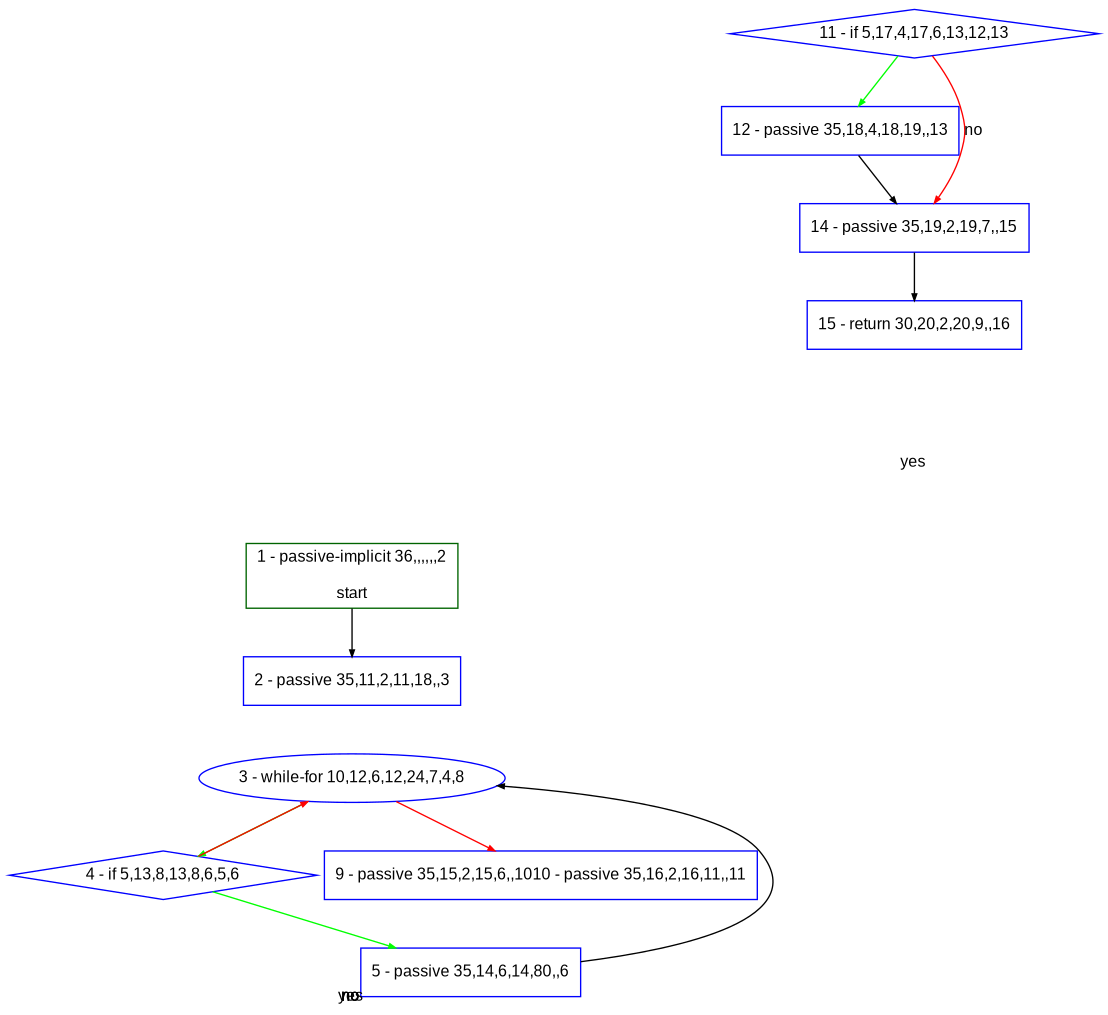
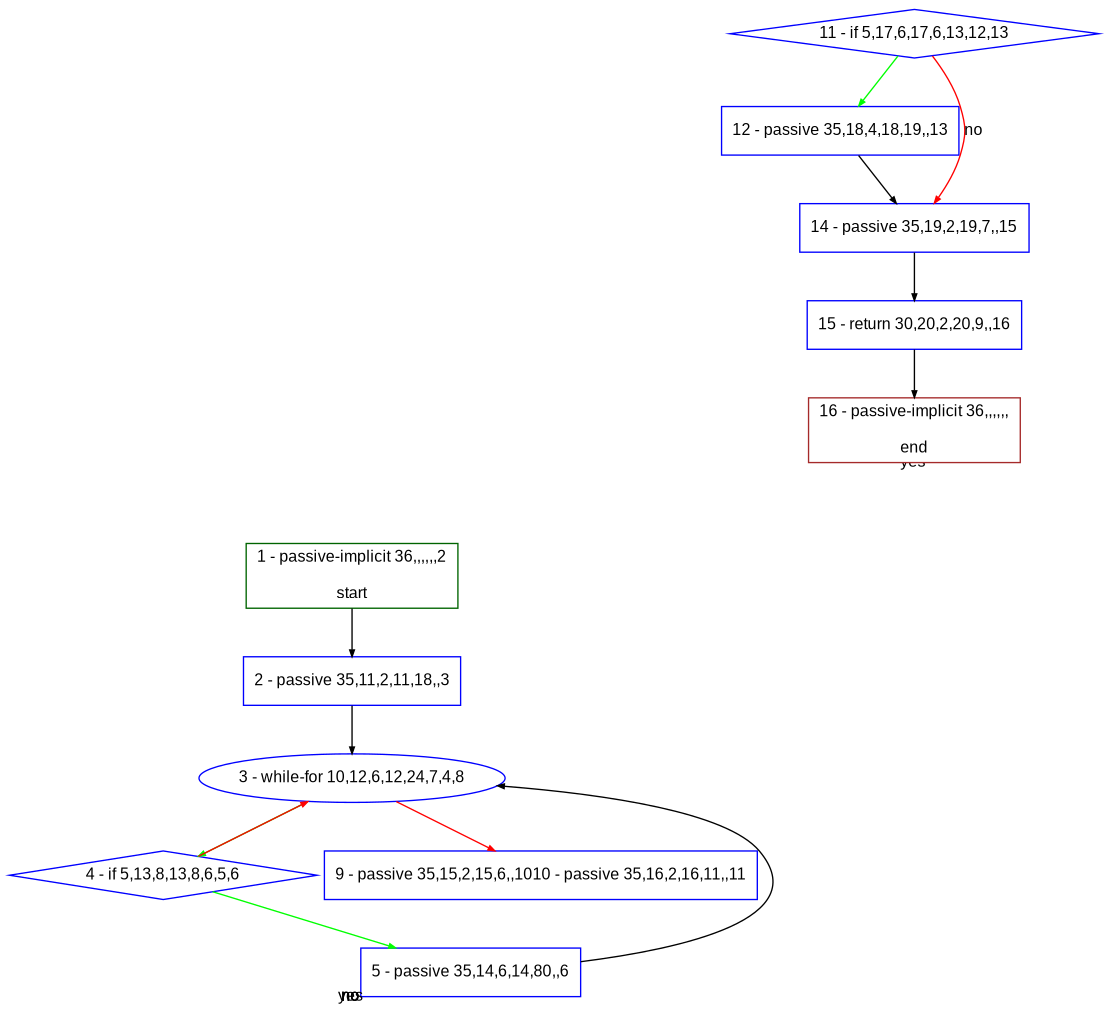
(914, 34) -> (914, 34)
none -> (914, 430)
none -> (352, 726)
